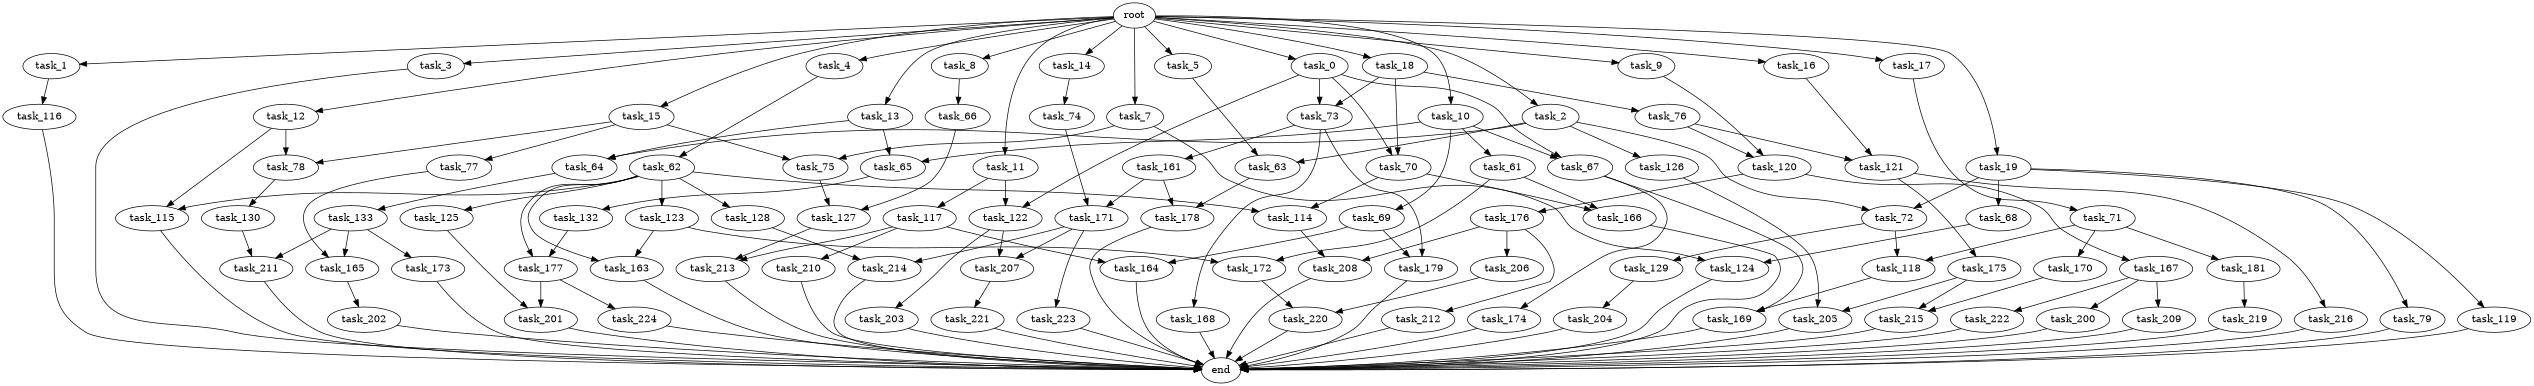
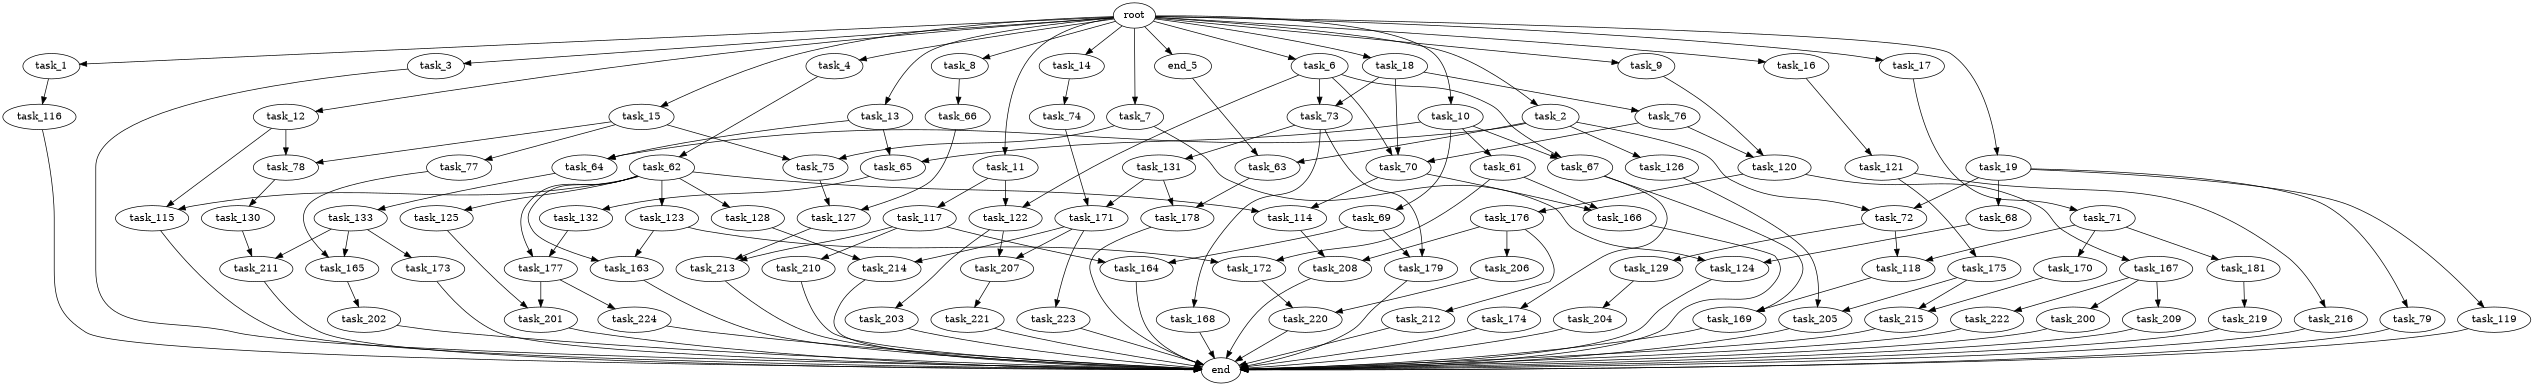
(1183, 66) -> (1183, 66)
(1320, 66) -> (1320, 66)
(1770, 141) -> (1542, 141)
(1159, 168) -> (1159, 168)
